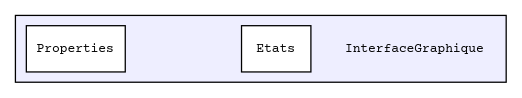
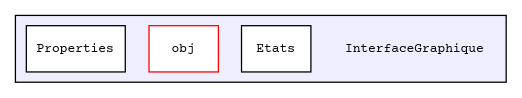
none -> (184, 49)
